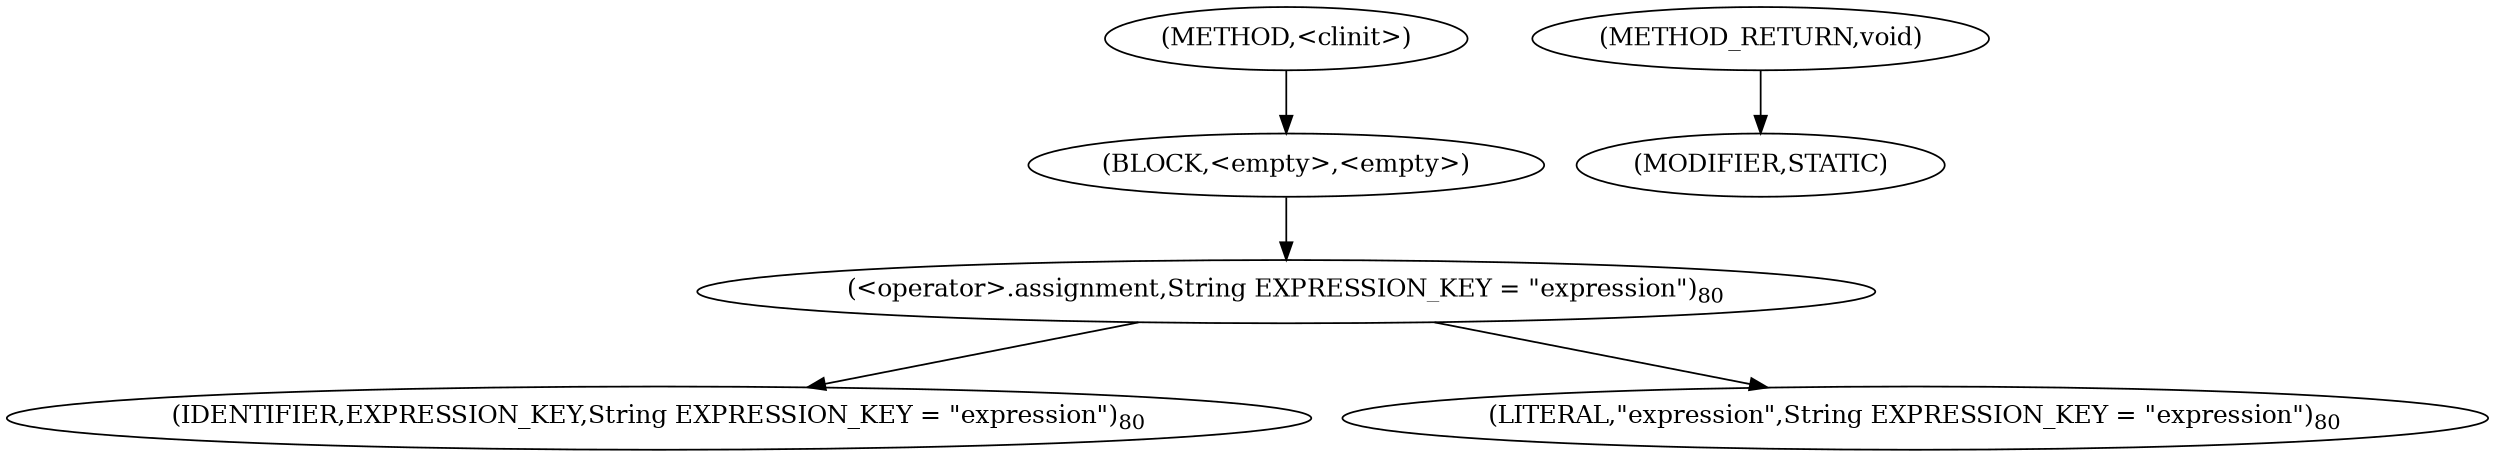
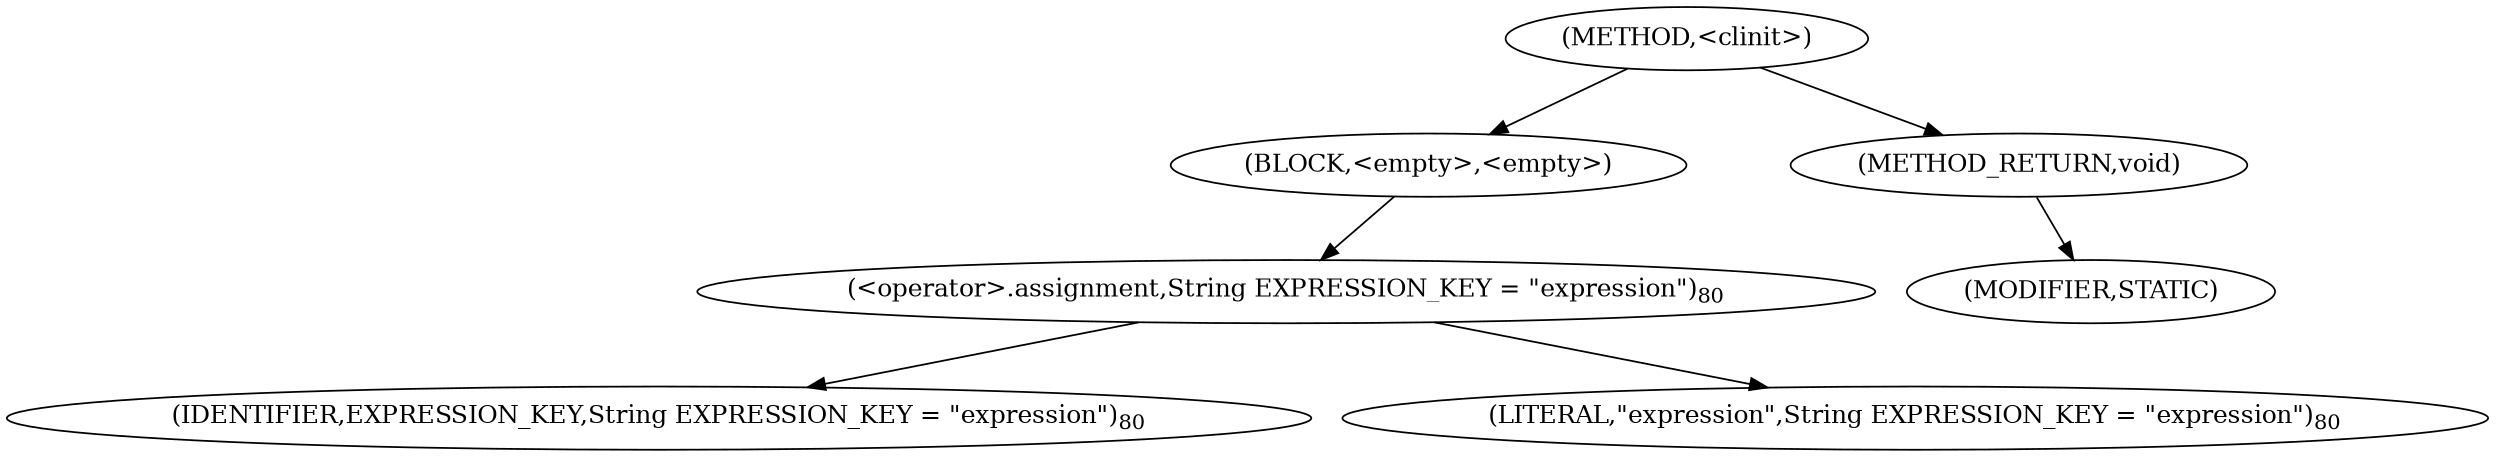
none -> (1843, 98)
